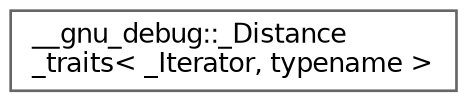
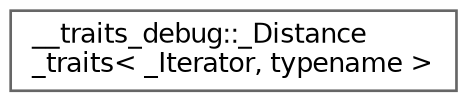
(234, 51) -> (234, 51)
